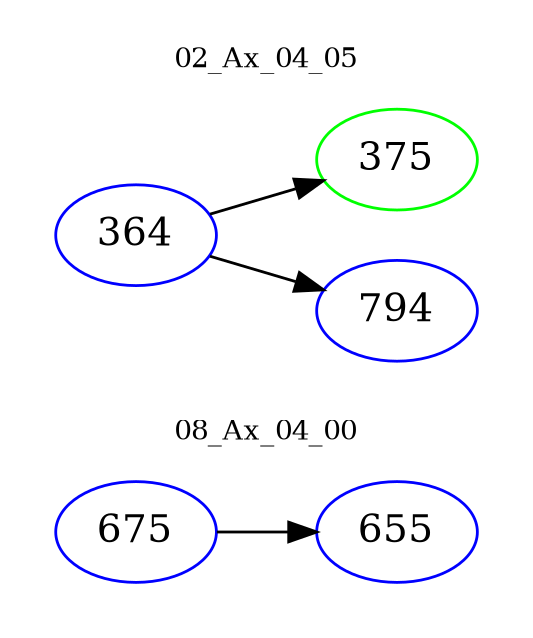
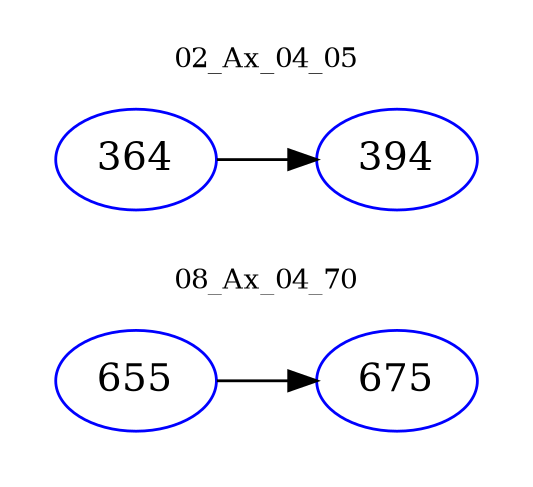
(397, 160) -> none
(397, 311) -> (397, 160)
(267, 433) -> (267, 281)
(253, 532) -> (253, 381)
